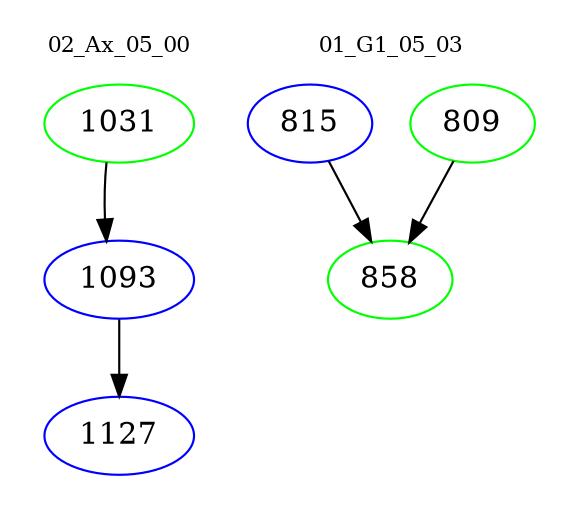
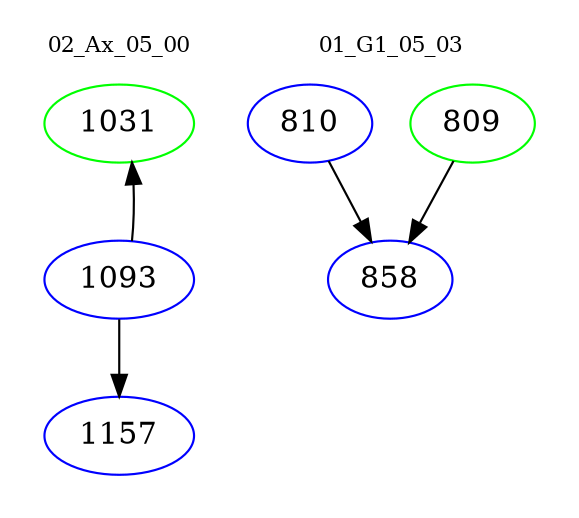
(310, 124) -> (310, 124)
(105, 191) -> (134, 213)
(390, 280) -> (390, 280)
(119, 436) -> (119, 436)
